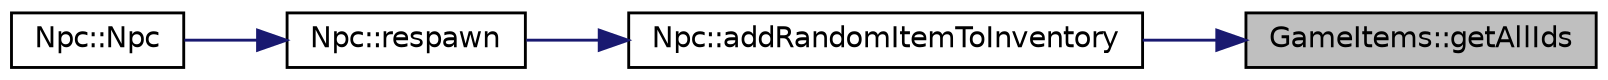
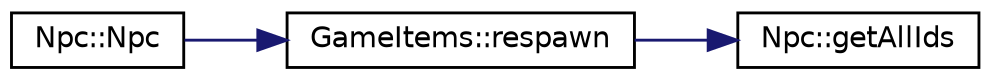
(406, 40) -> (461, 40)
(886, 40) -> (858, 40)
(1421, 40) -> none
